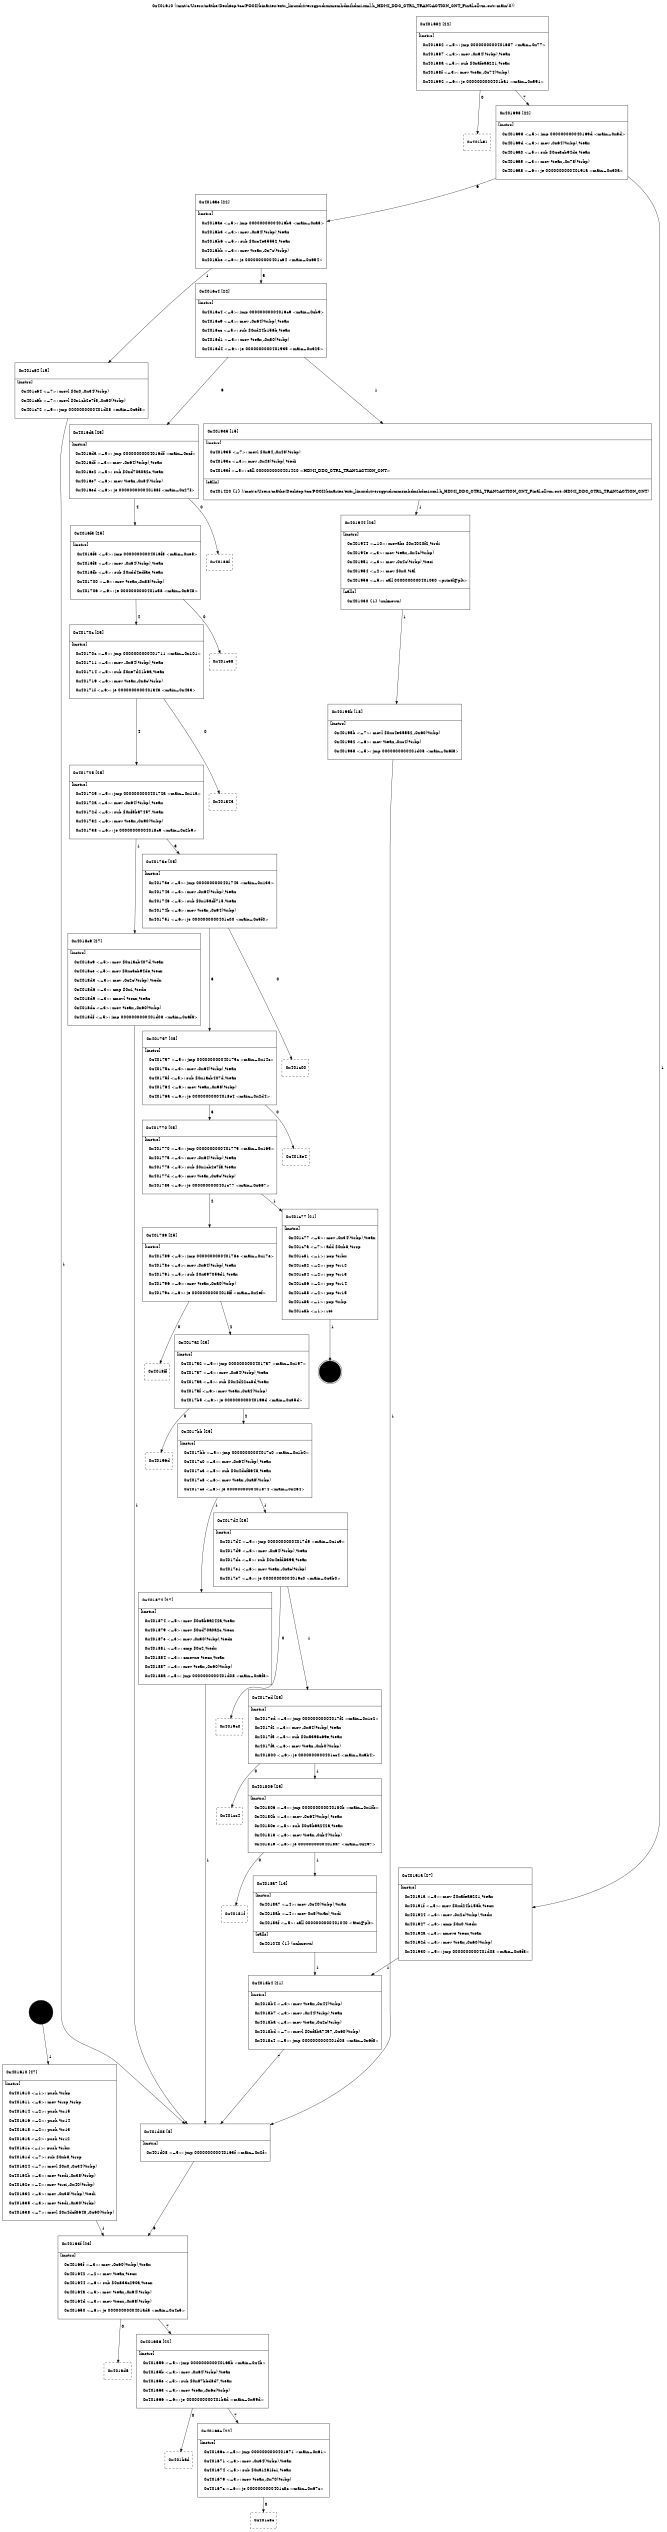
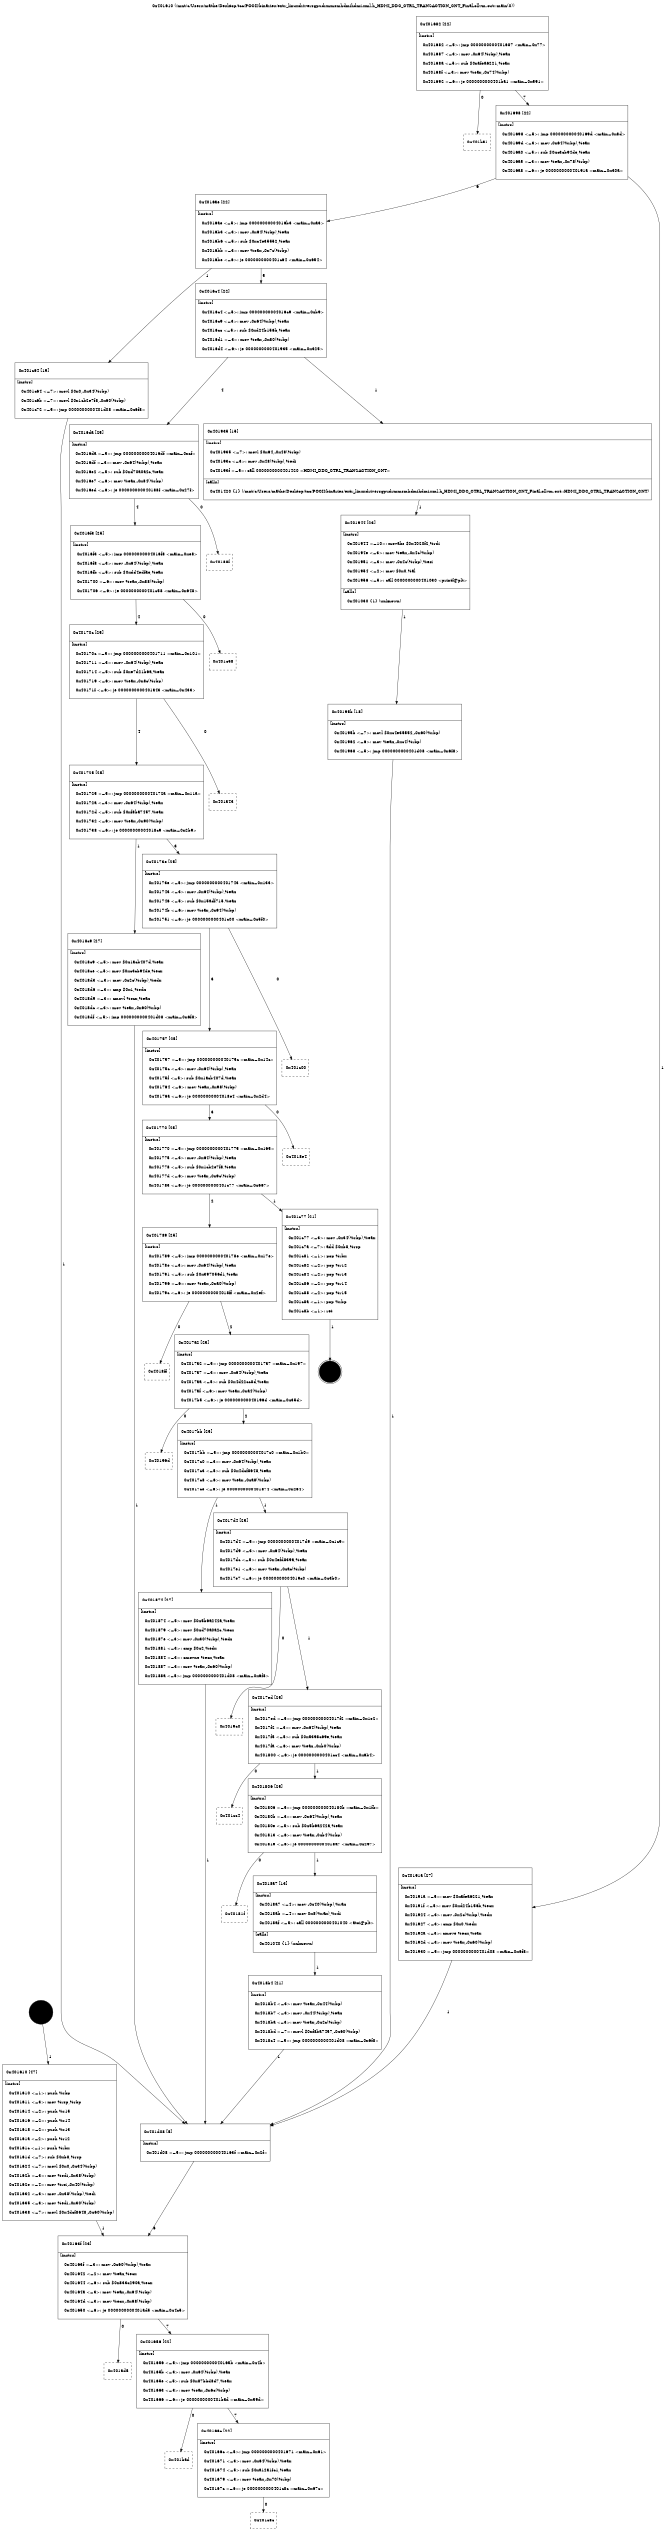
(222, 390) -> (222, 390)
(386, 1966) -> (385, 2067)
(278, 2057) -> (278, 2057)
